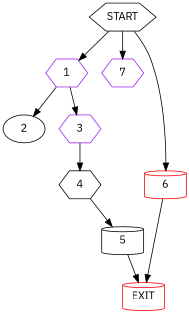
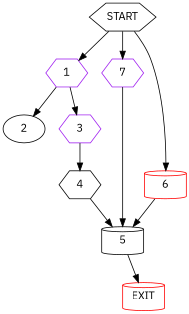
none -> (123, 153)
(155, 237) -> (146, 210)
